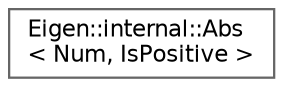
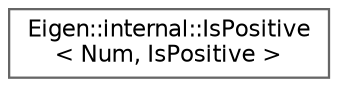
(142, 43) -> (169, 43)
